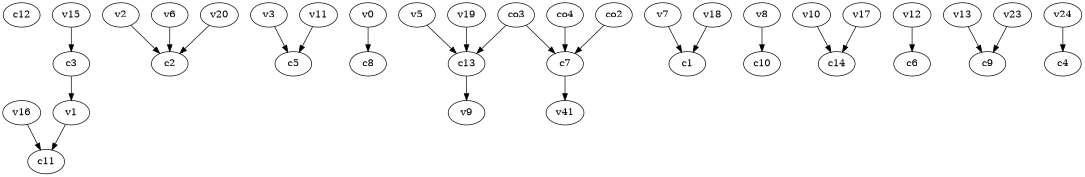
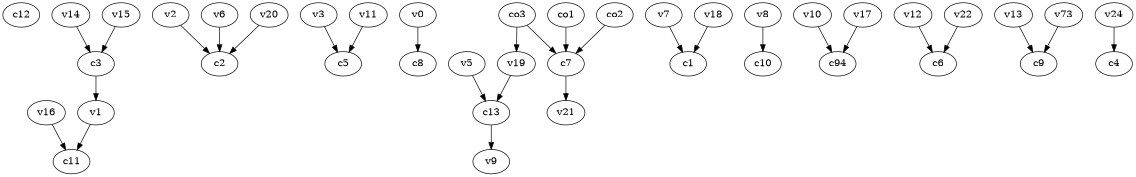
none -> (71, 15)
(565, 15) -> (566, 15)
none -> (963, 15)
(1013, 15) -> (1064, 15)
(494, 37) -> (517, 36)
(837, 64) -> (838, 64)
(565, 113) -> (566, 113)
